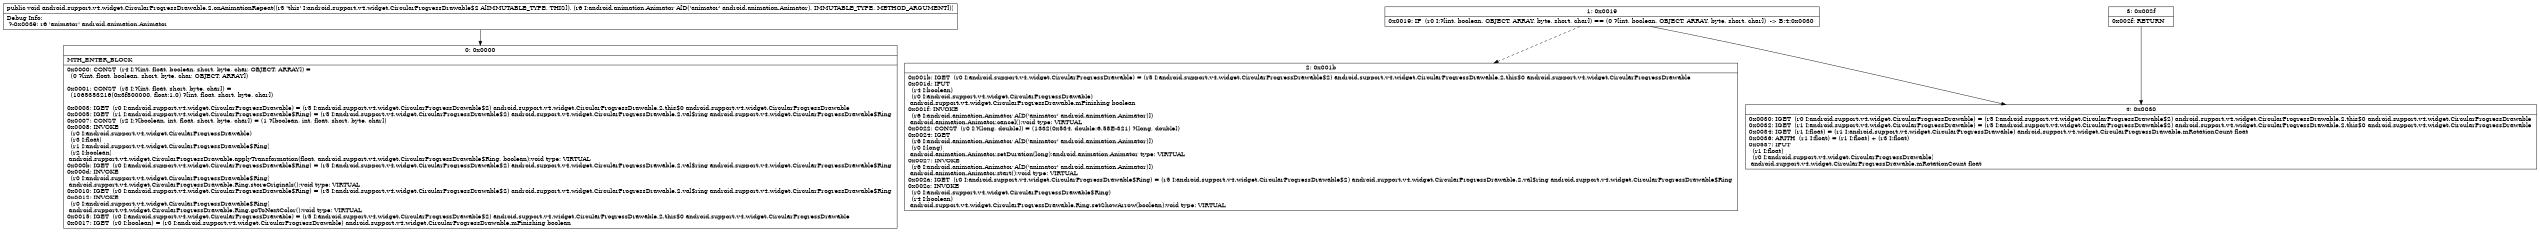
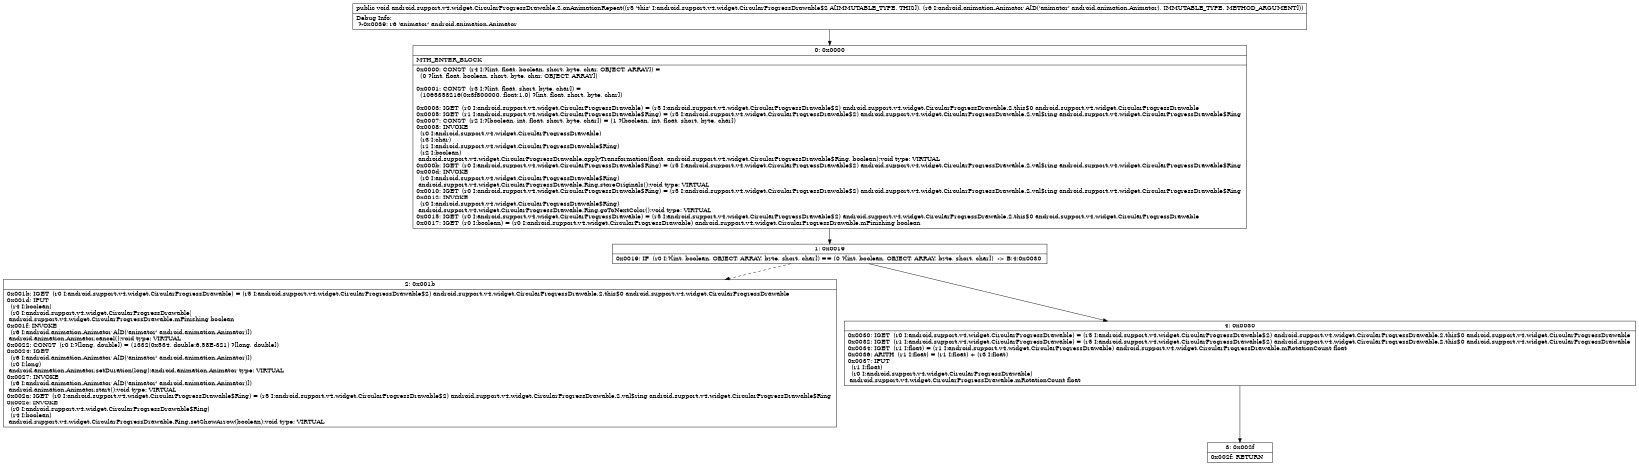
(2141, 63) -> (1240, 412)
(84, 140) -> (434, 140)
(1772, 145) -> (870, 361)
none -> (830, 234)
